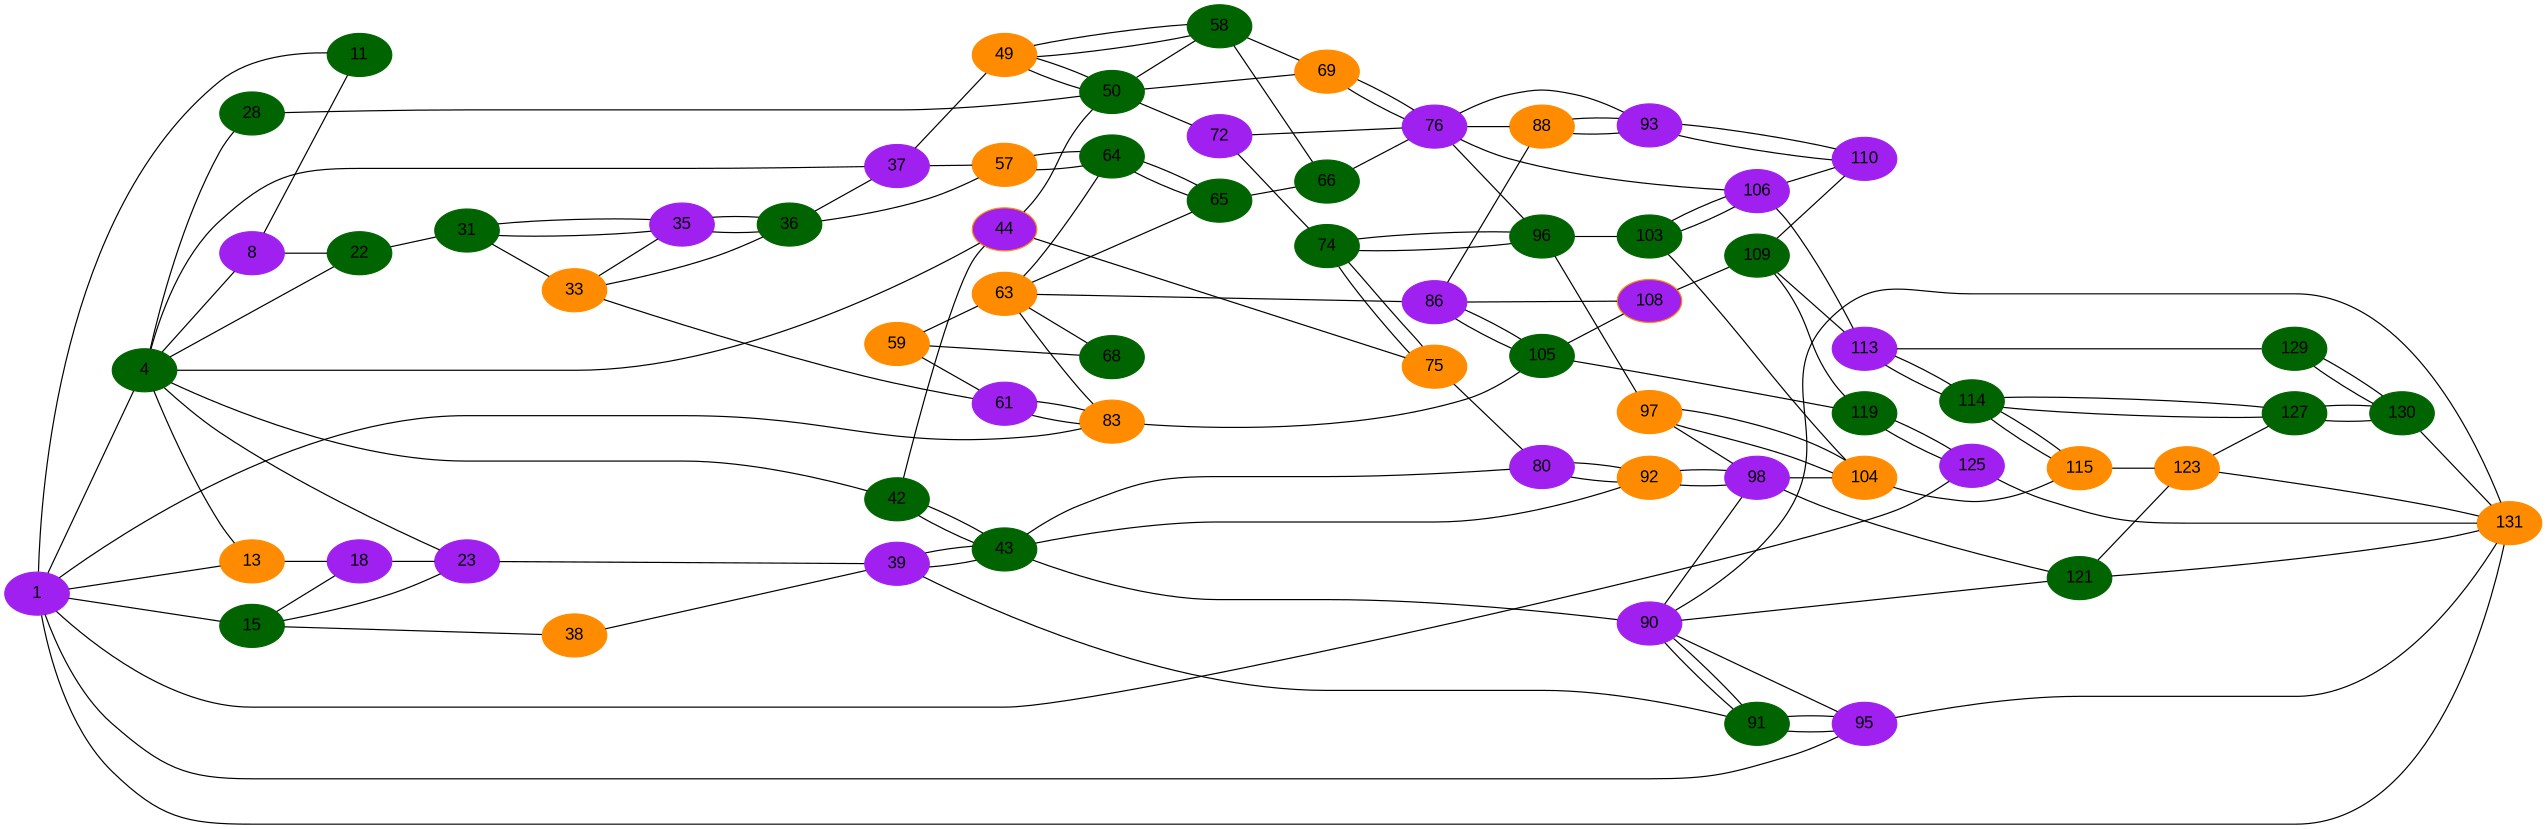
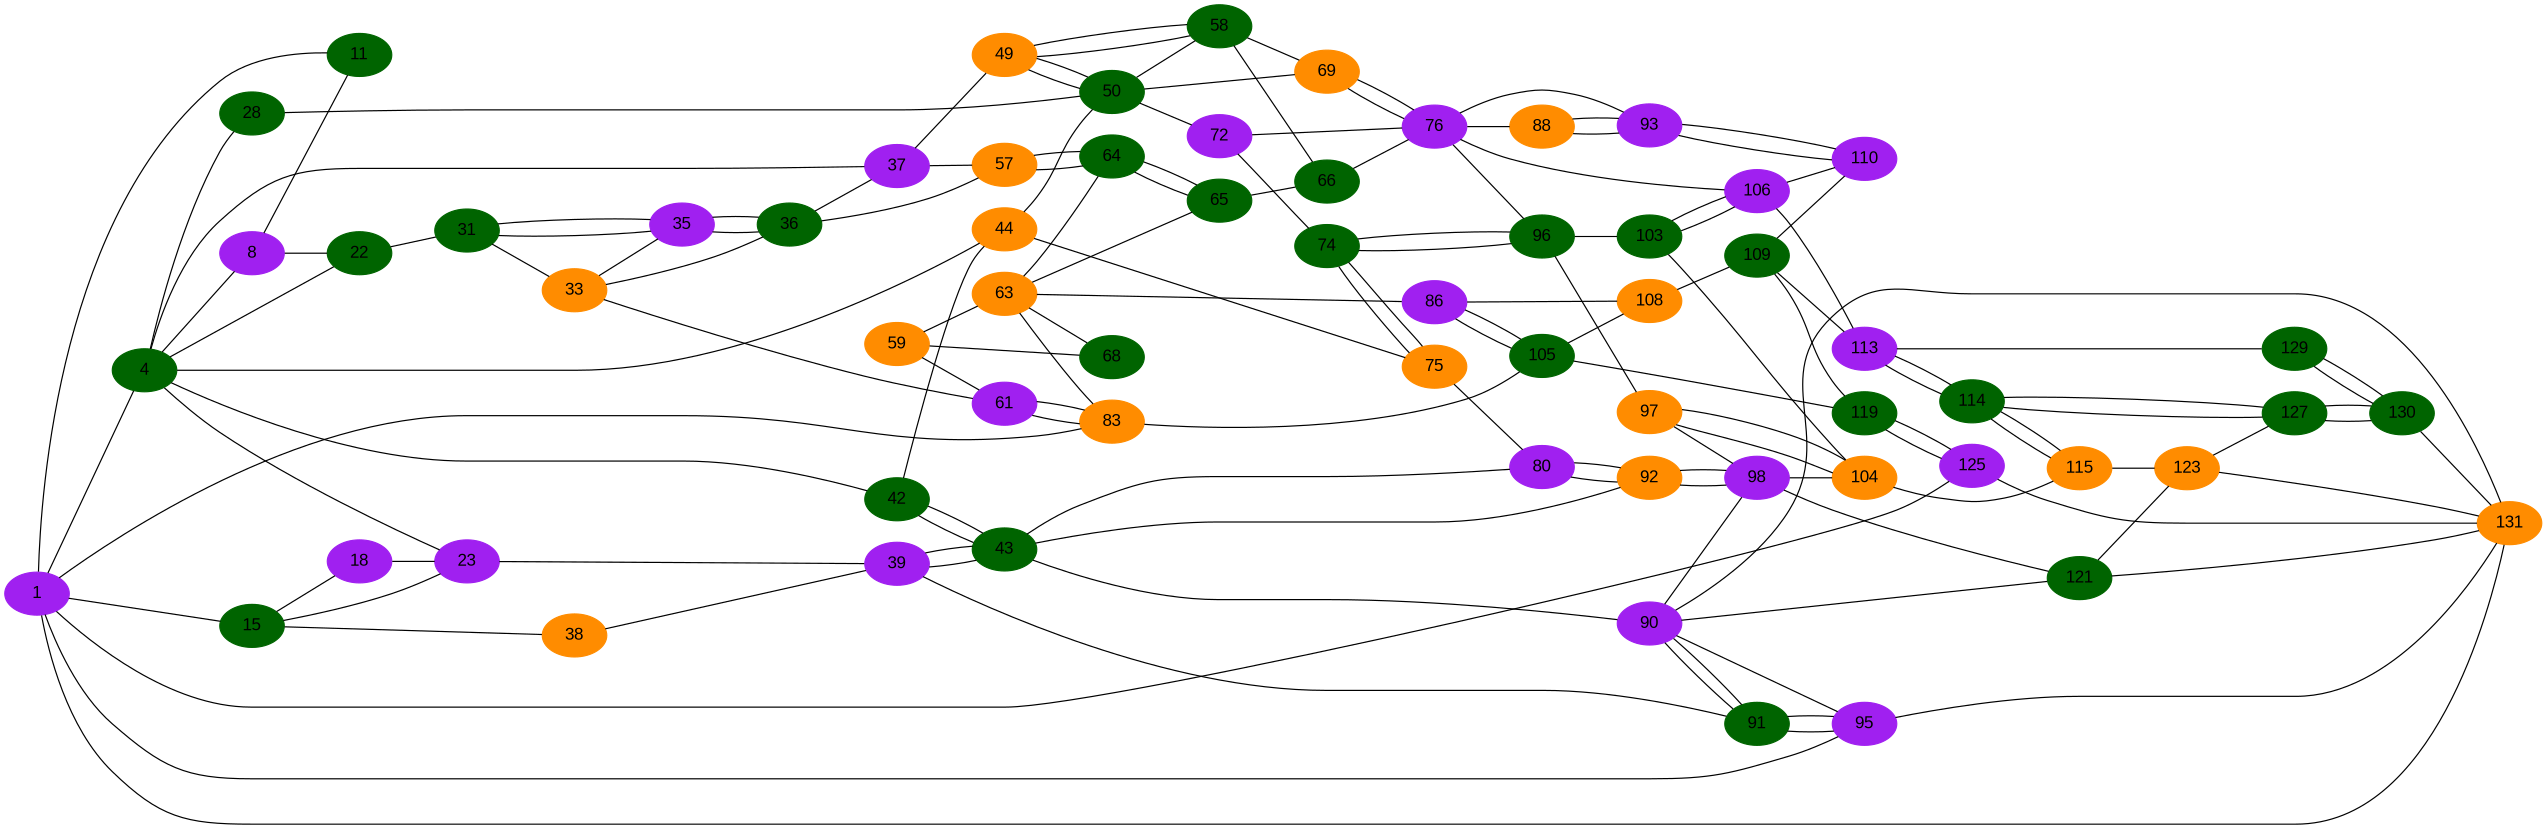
(1488, 214) -> none
(1005, 229) -> (1005, 229)
(1650, 301) -> (1650, 301)
(252, 561) -> none
